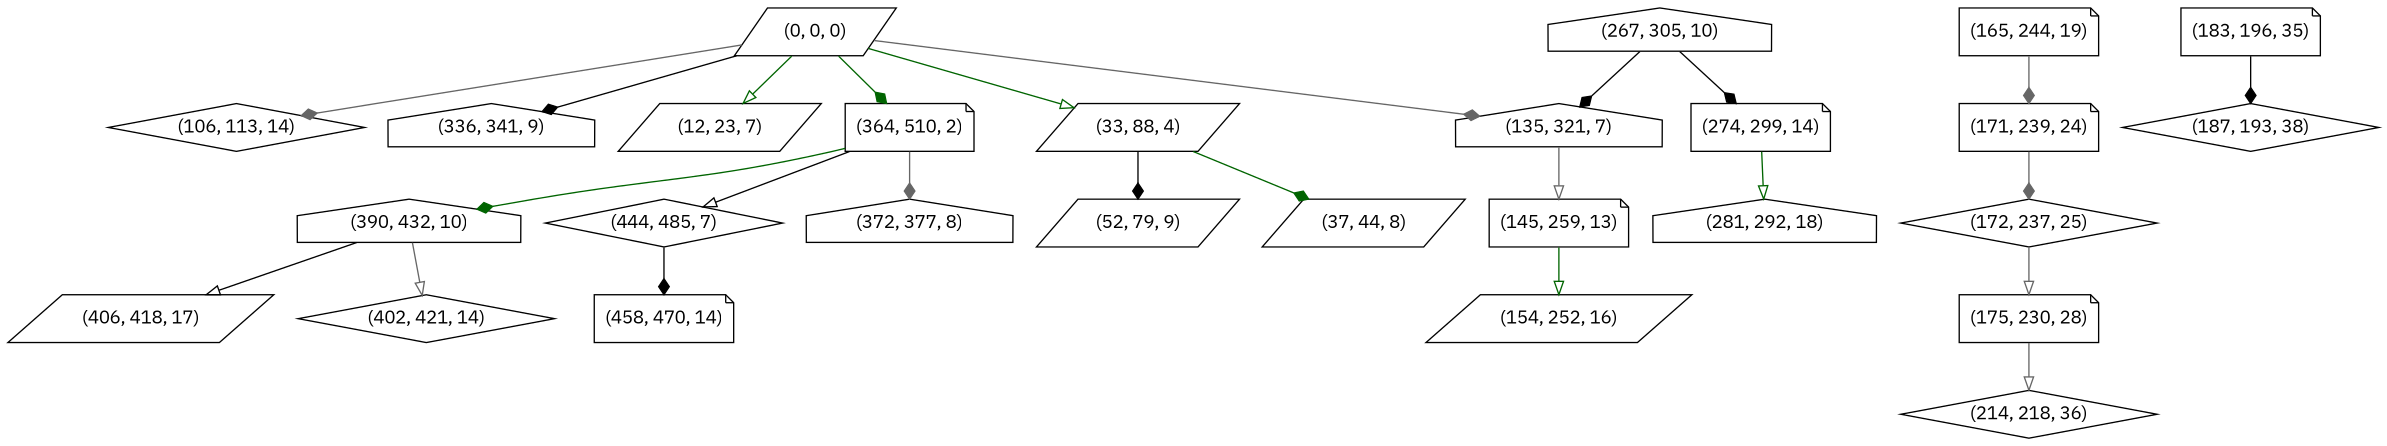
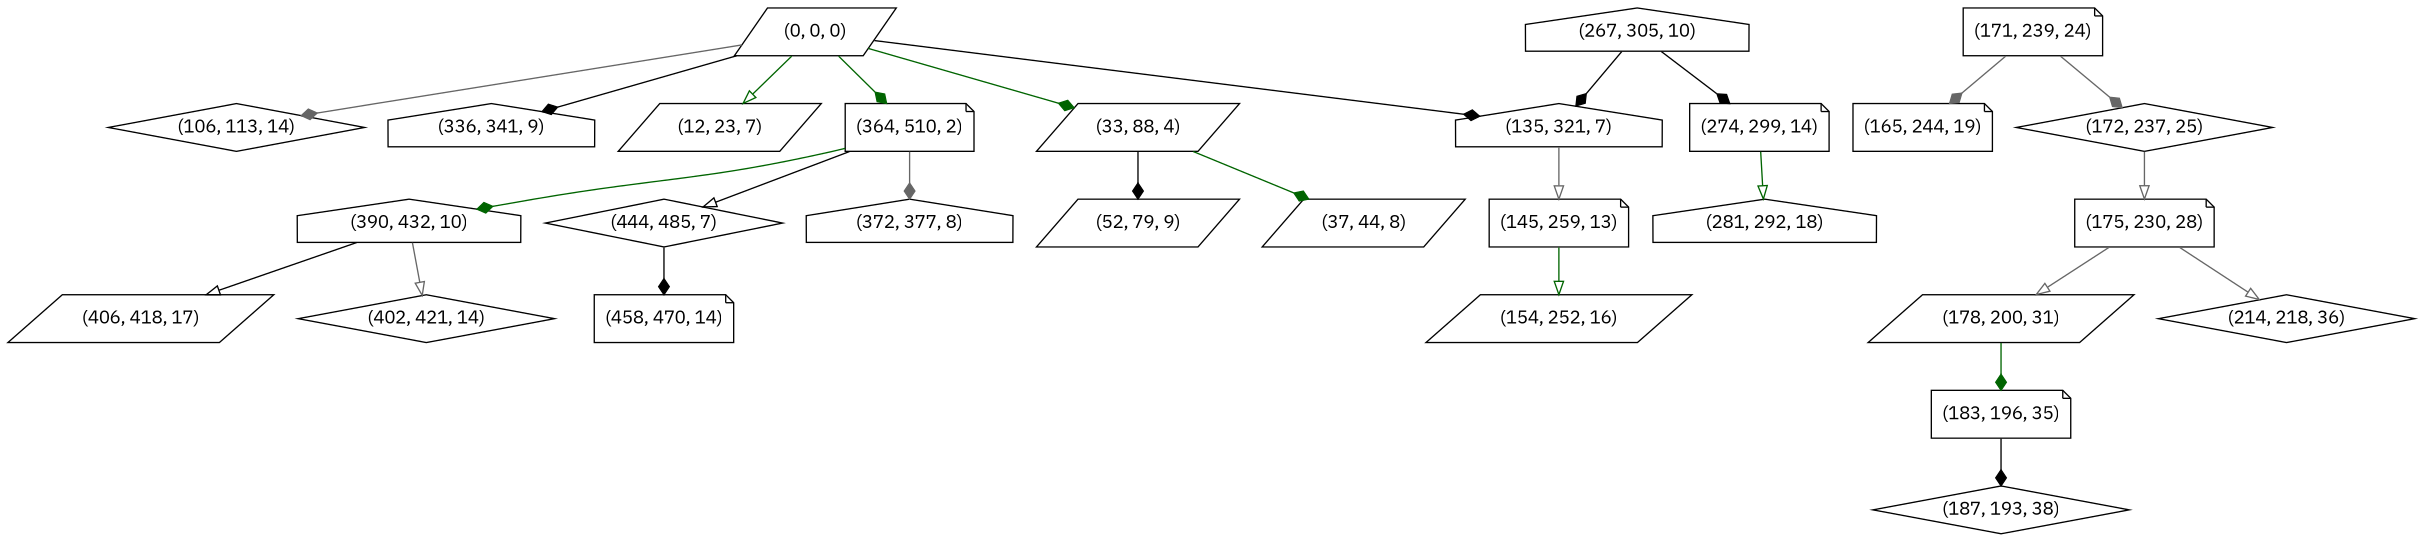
(2029, 72) -> (1984, 75)
(965, 76) -> (963, 76)
(1169, 77) -> (1169, 77)
none -> (2001, 319)
